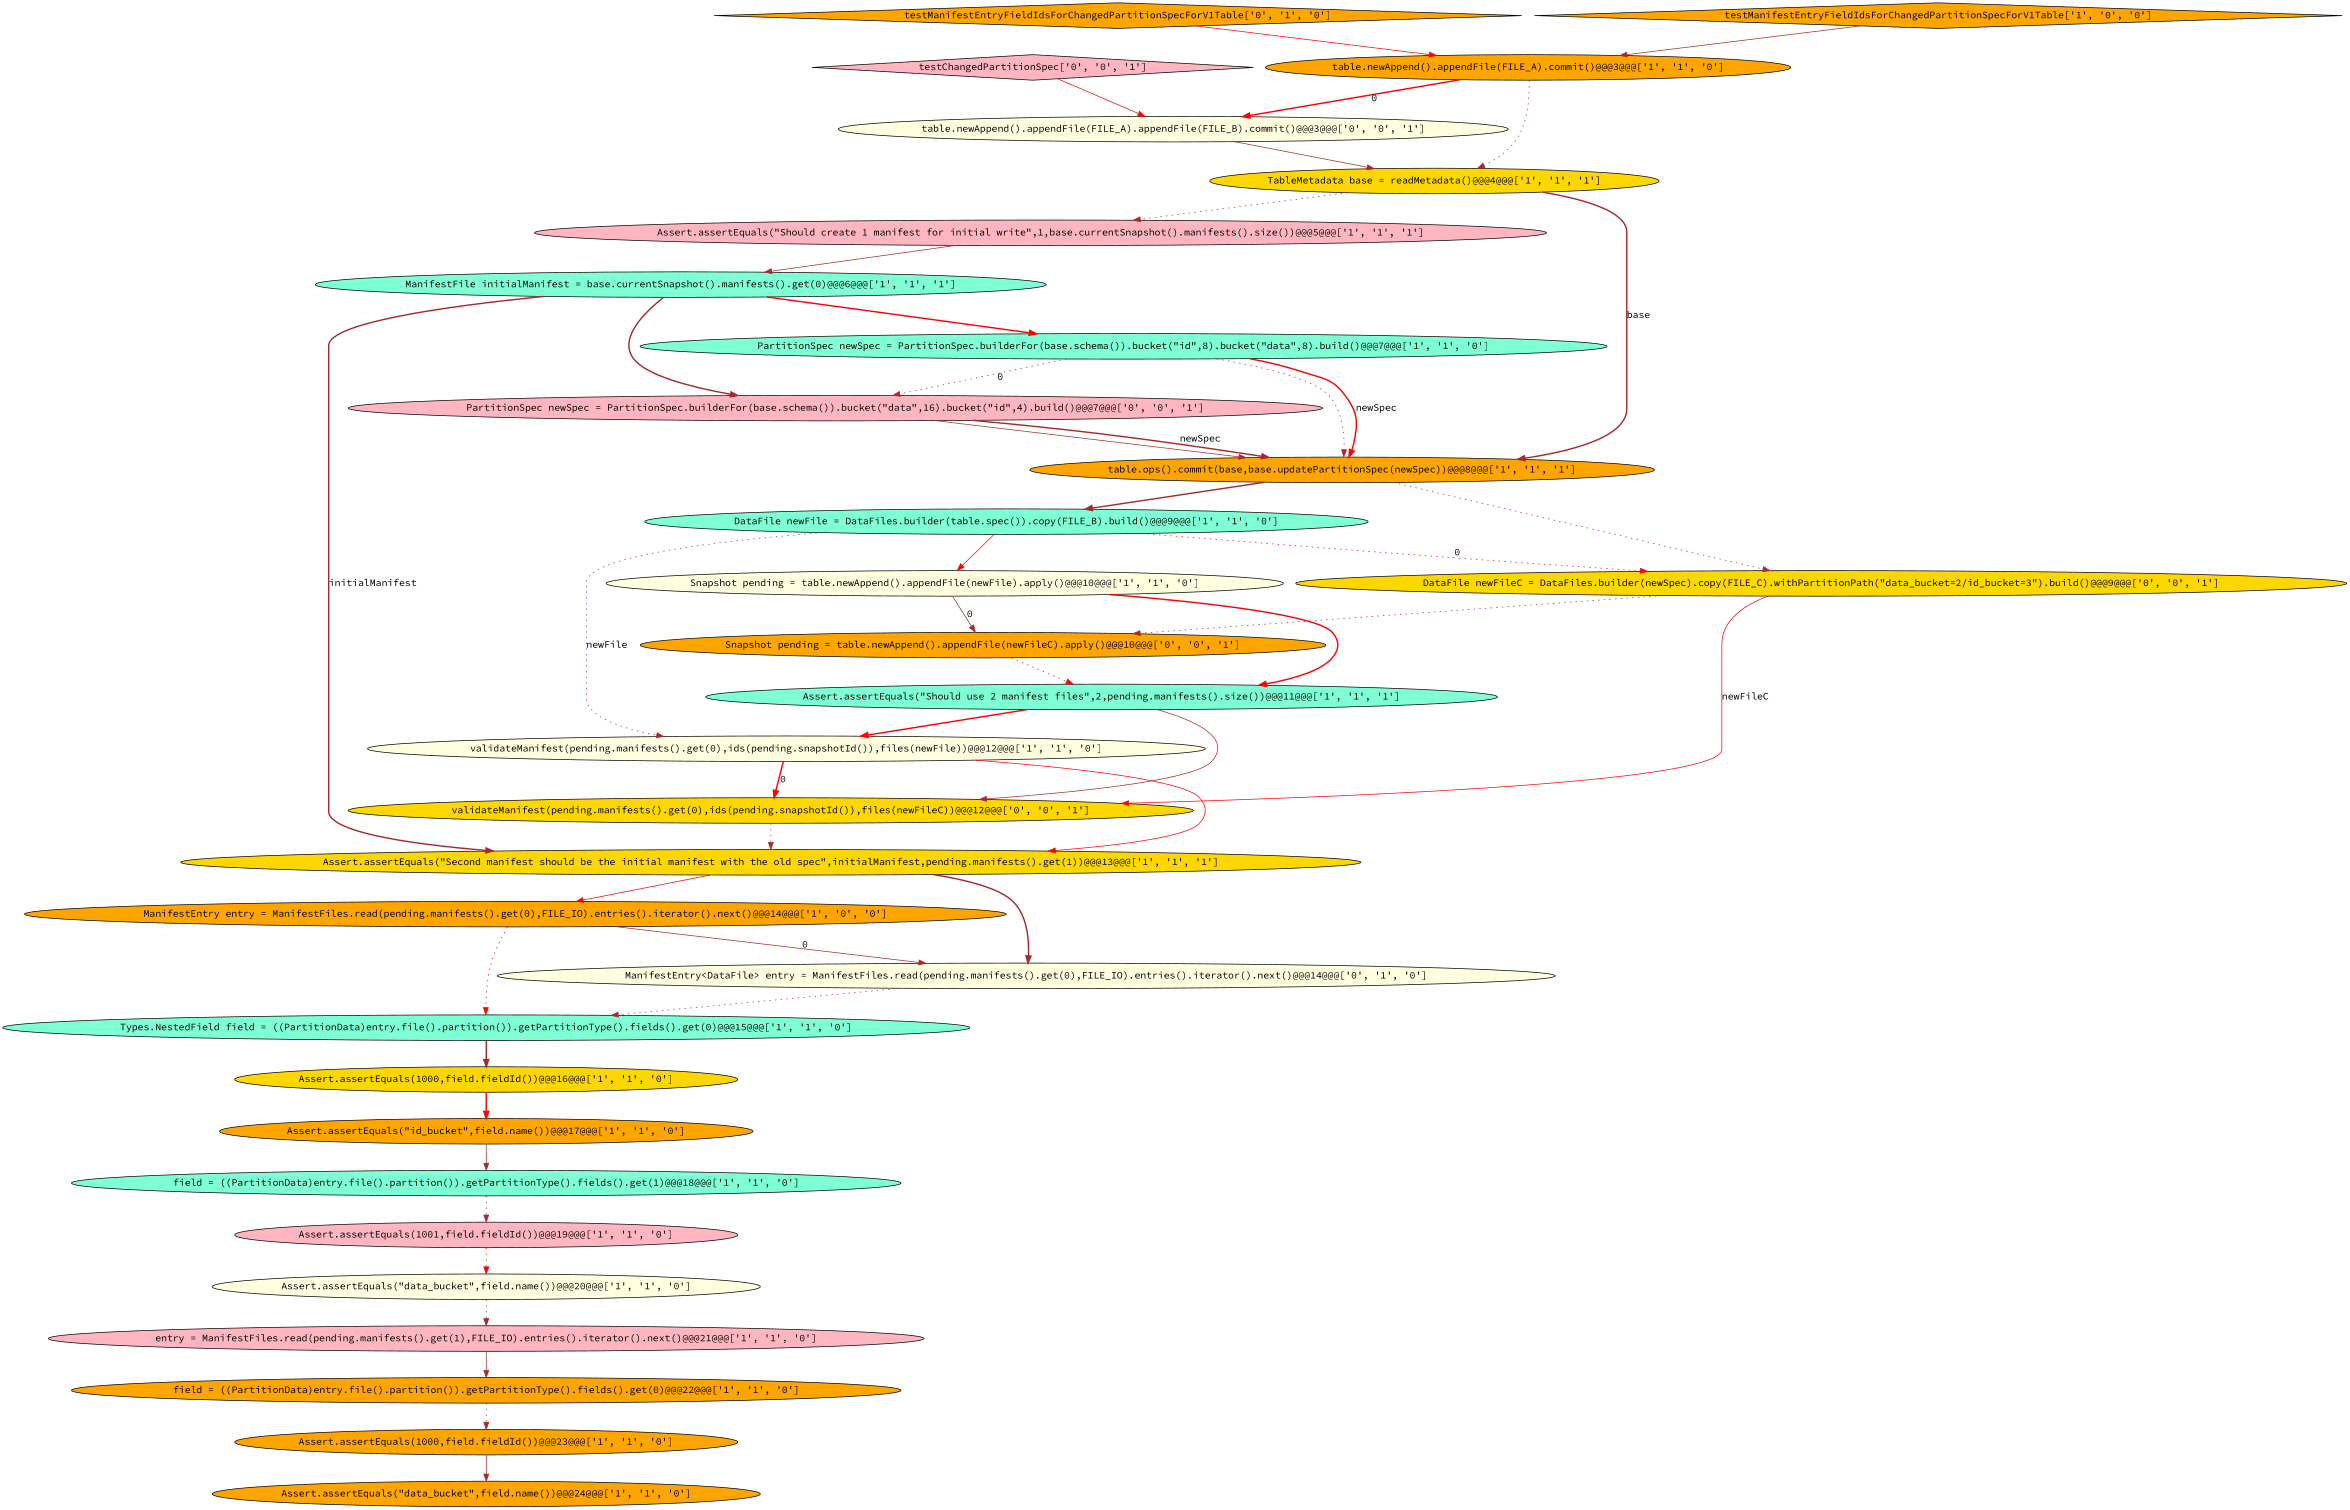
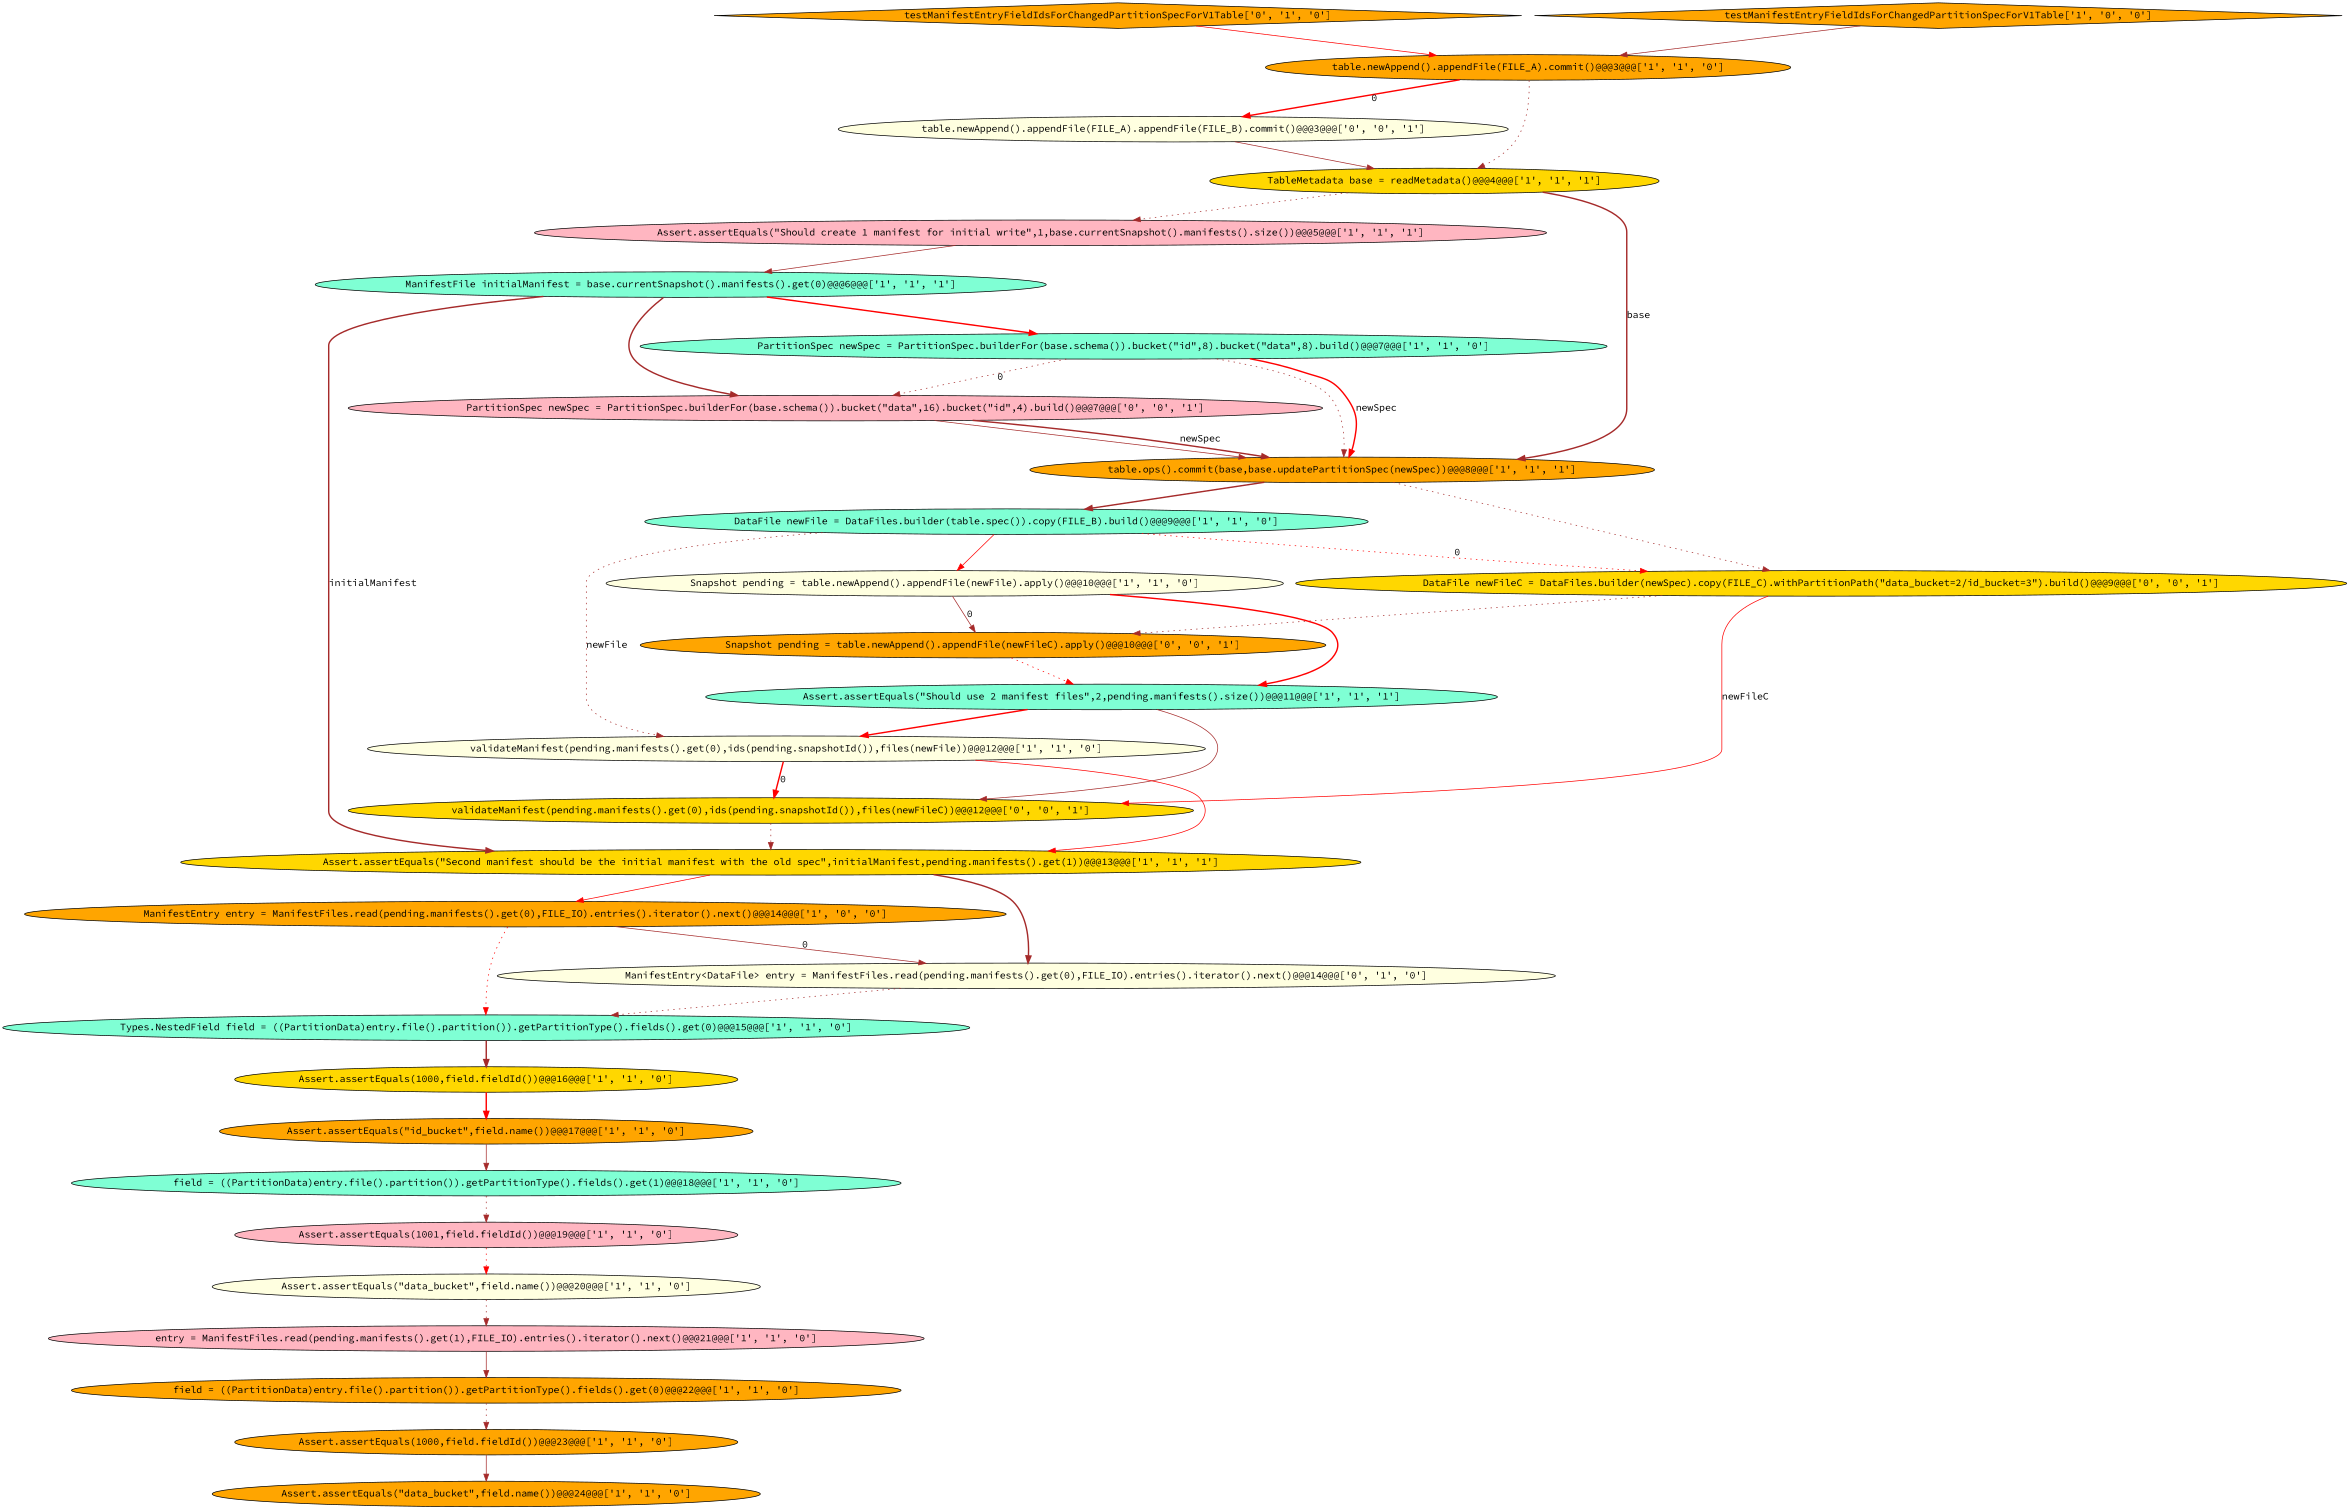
(1033, 67) -> none
